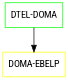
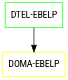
(34, 15) -> (34, 15)
